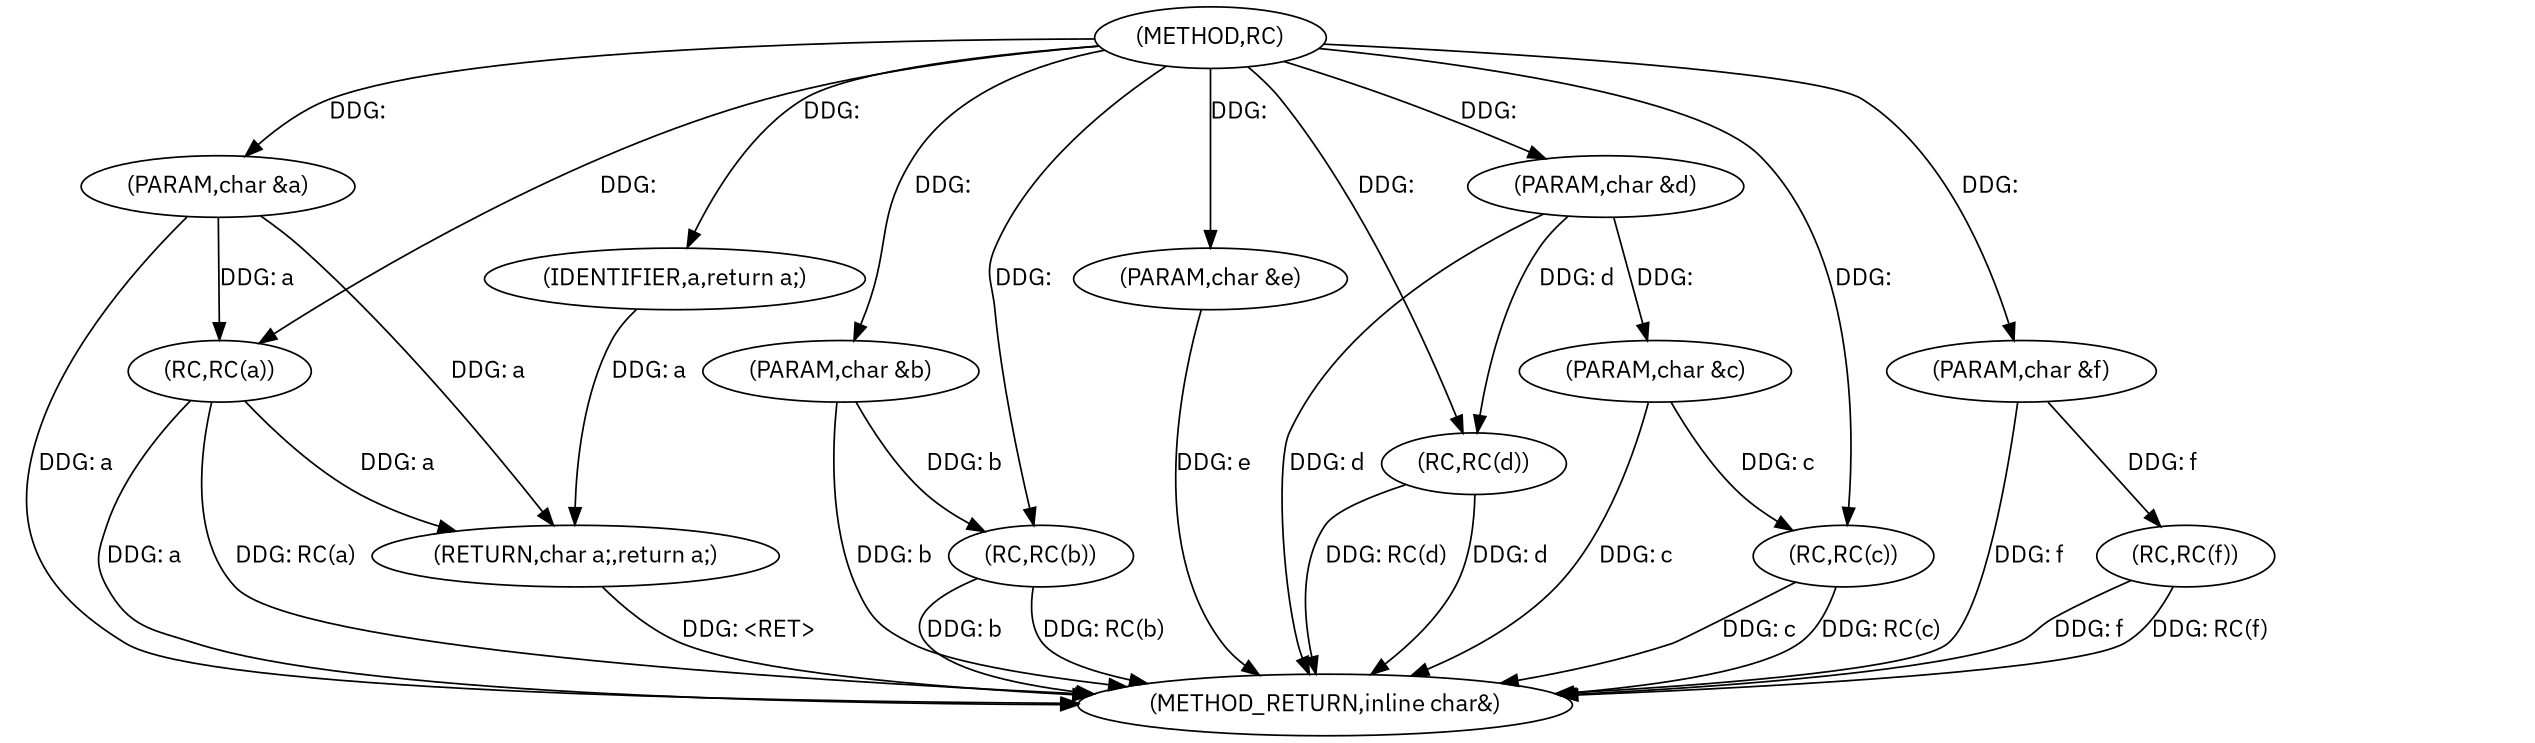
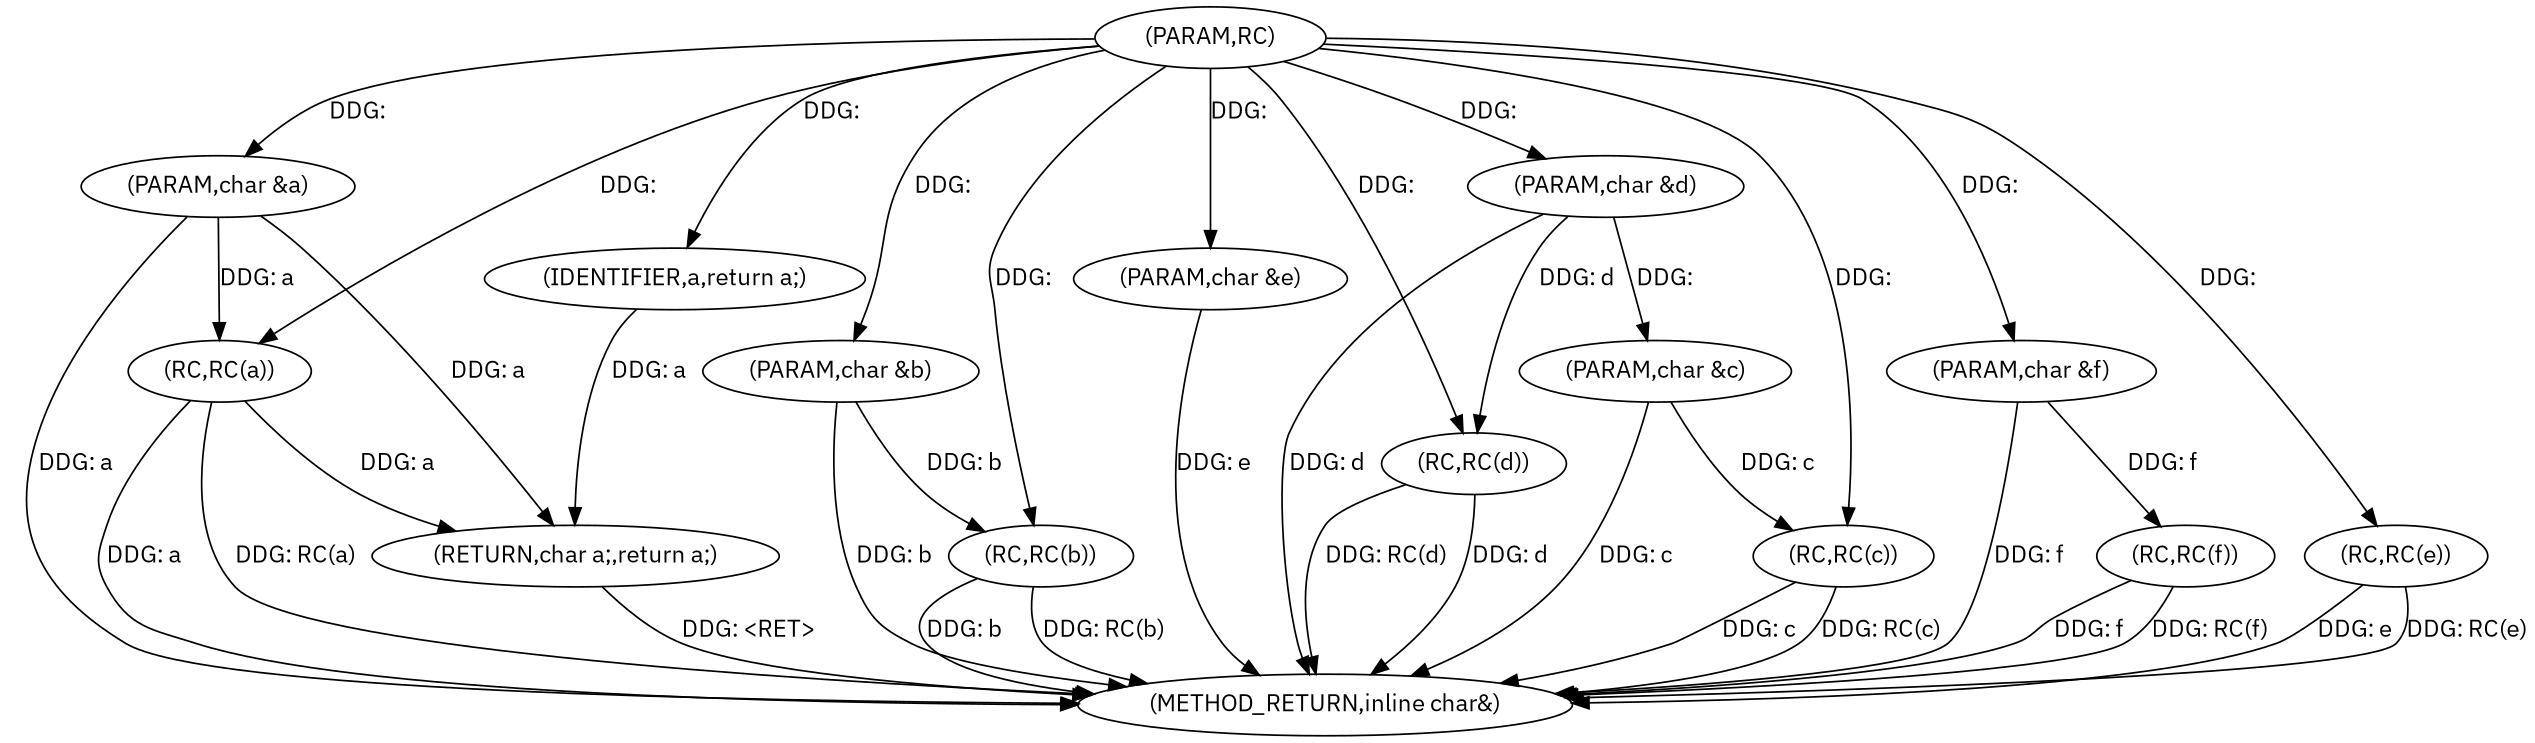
(1210, 38) -> (1210, 38)
none -> (2396, 556)
